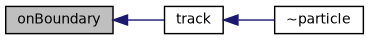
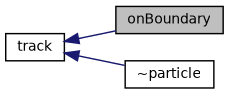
(146, 20) -> (97, 35)
